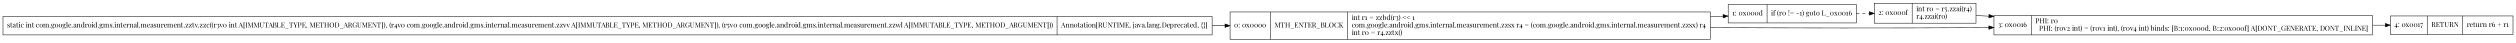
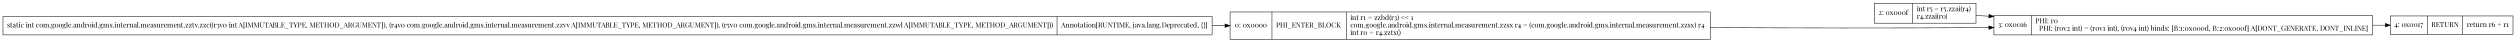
(1944, 9) -> (1944, 9)
(1792, 14) -> none
(1309, 25) -> (1308, 25)
